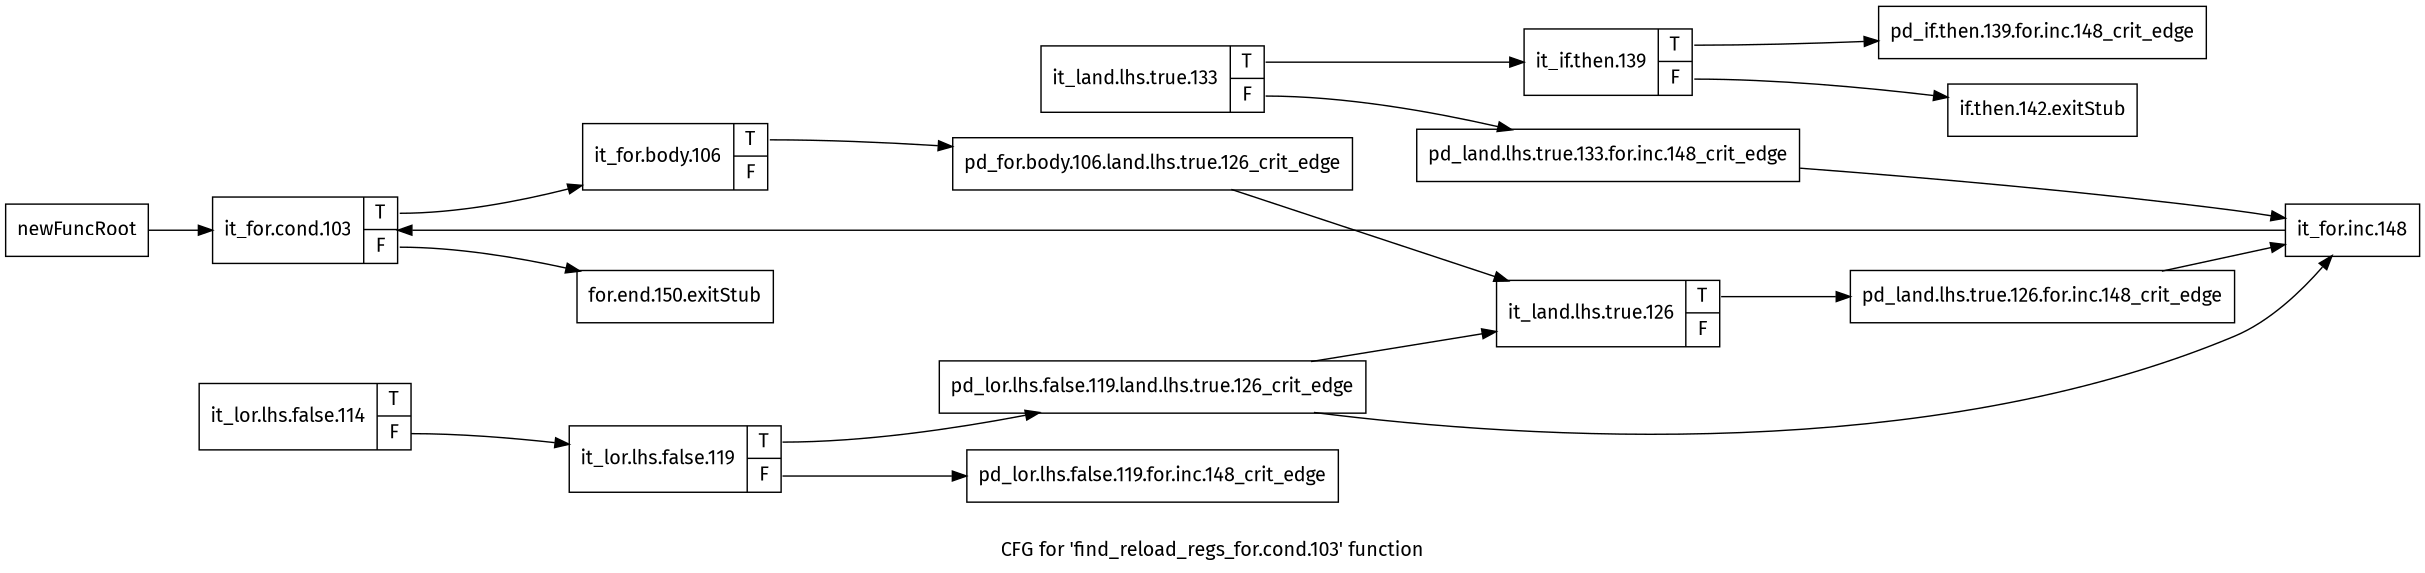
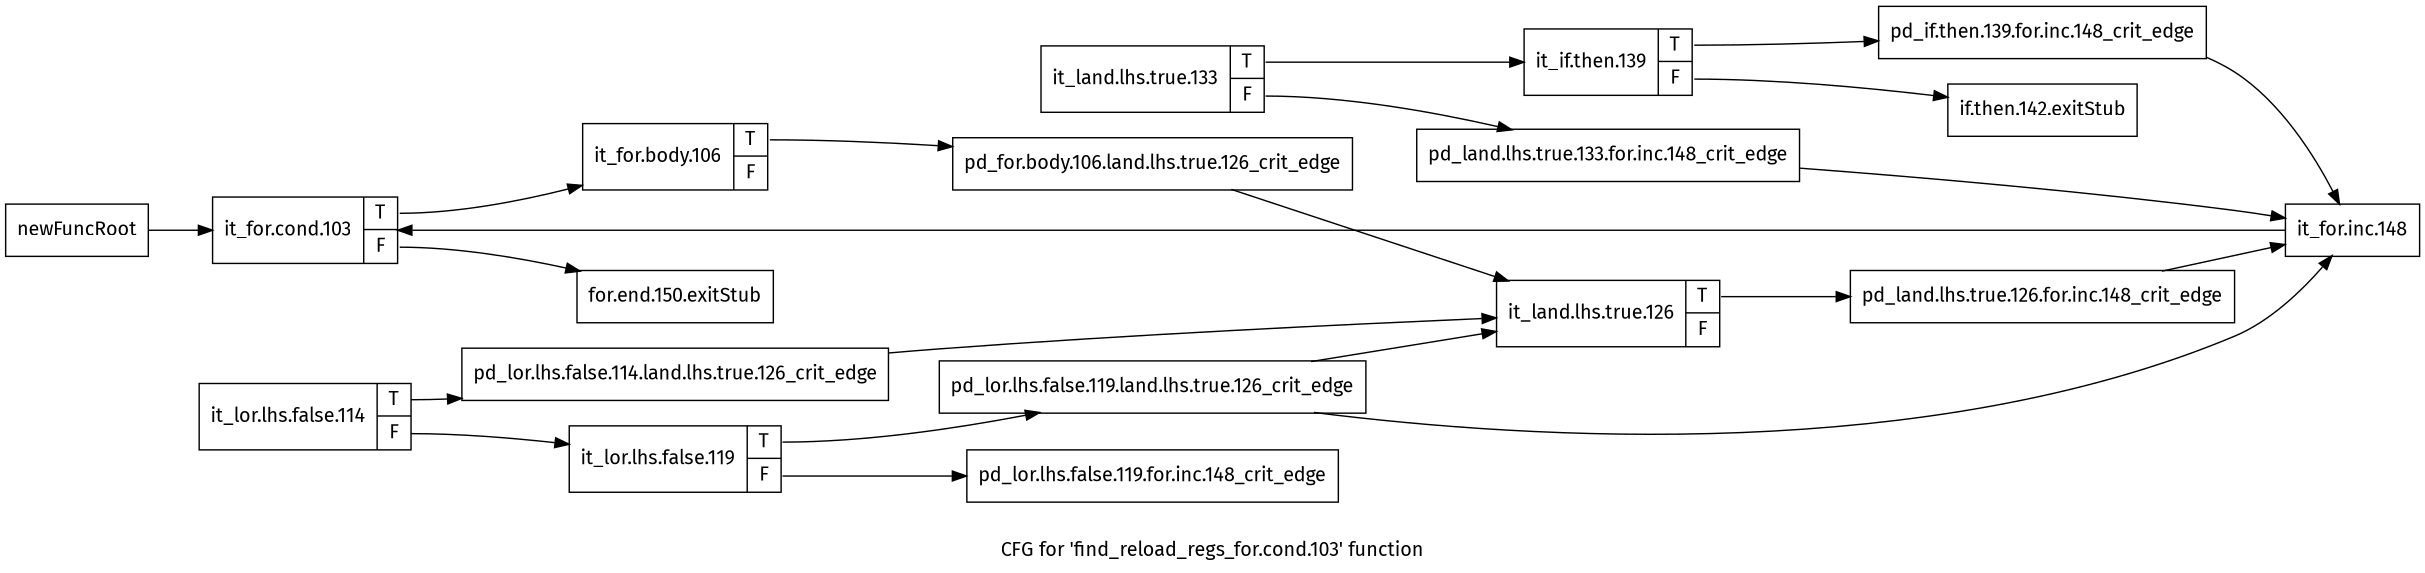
none -> (2281, 113)
none -> (675, 374)
